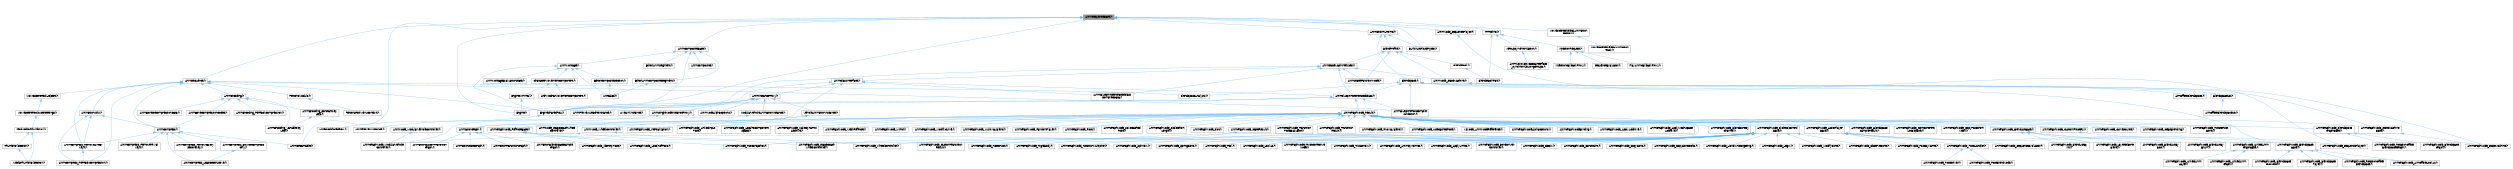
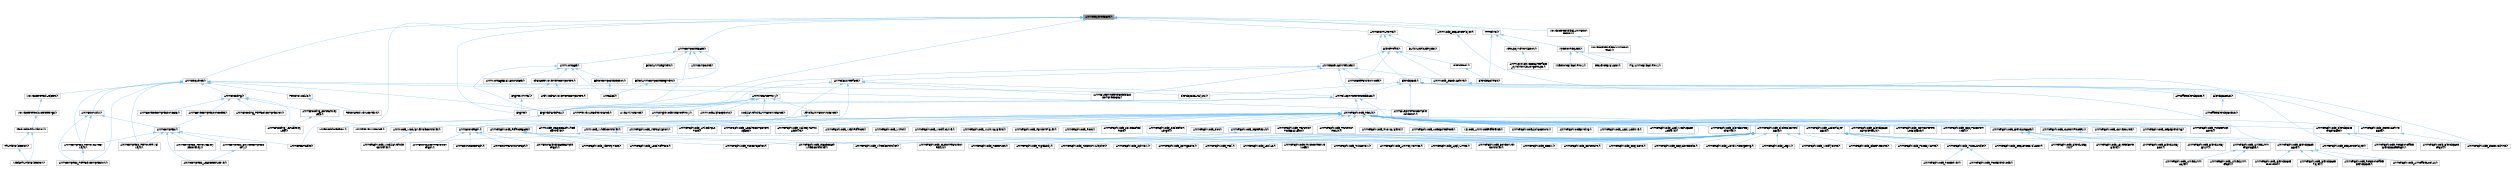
(1273, 19) -> none
(803, 89) -> (745, 124)
(142, 101) -> (137, 97)
(1381, 104) -> (1669, 125)
(574, 119) -> (519, 122)
